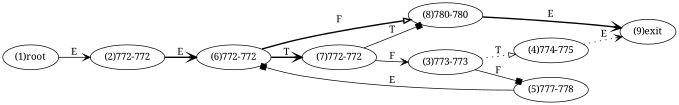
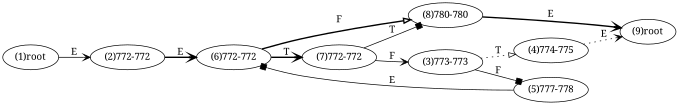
(648, 32) -> (648, 32)
